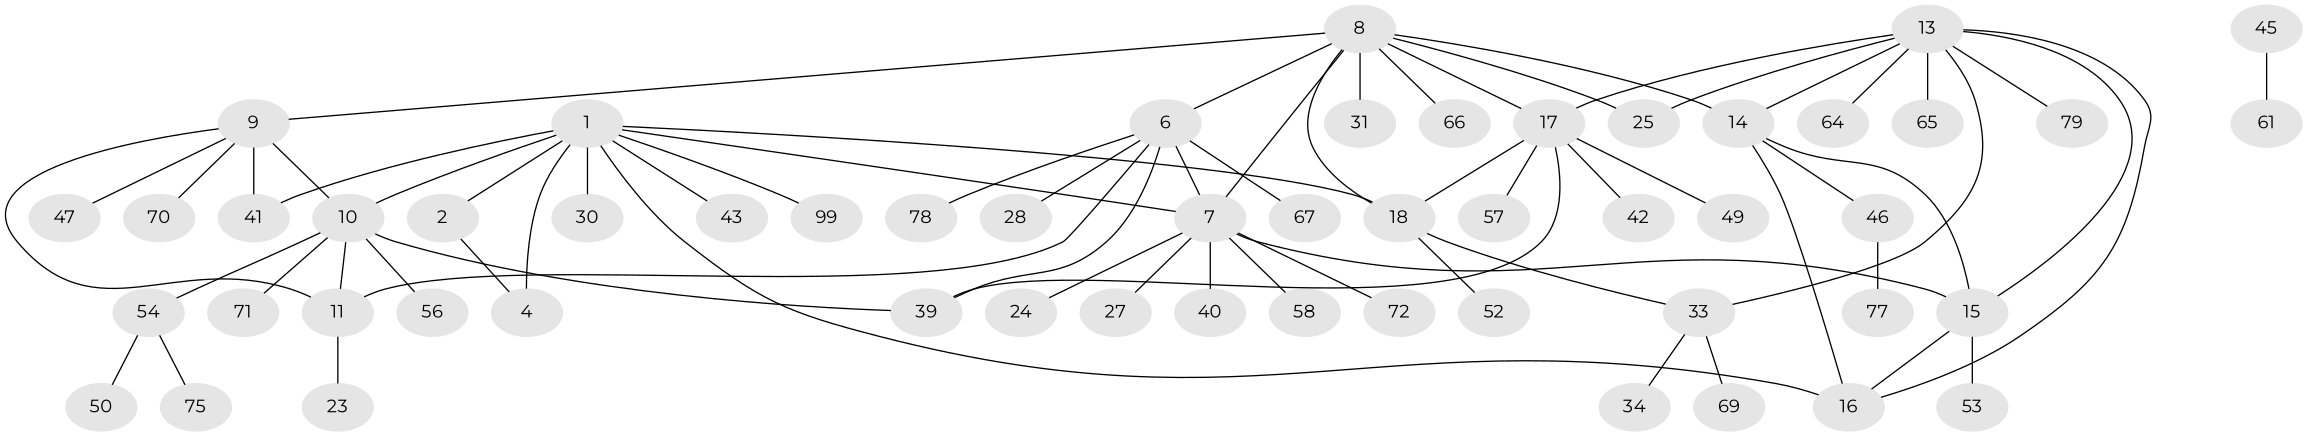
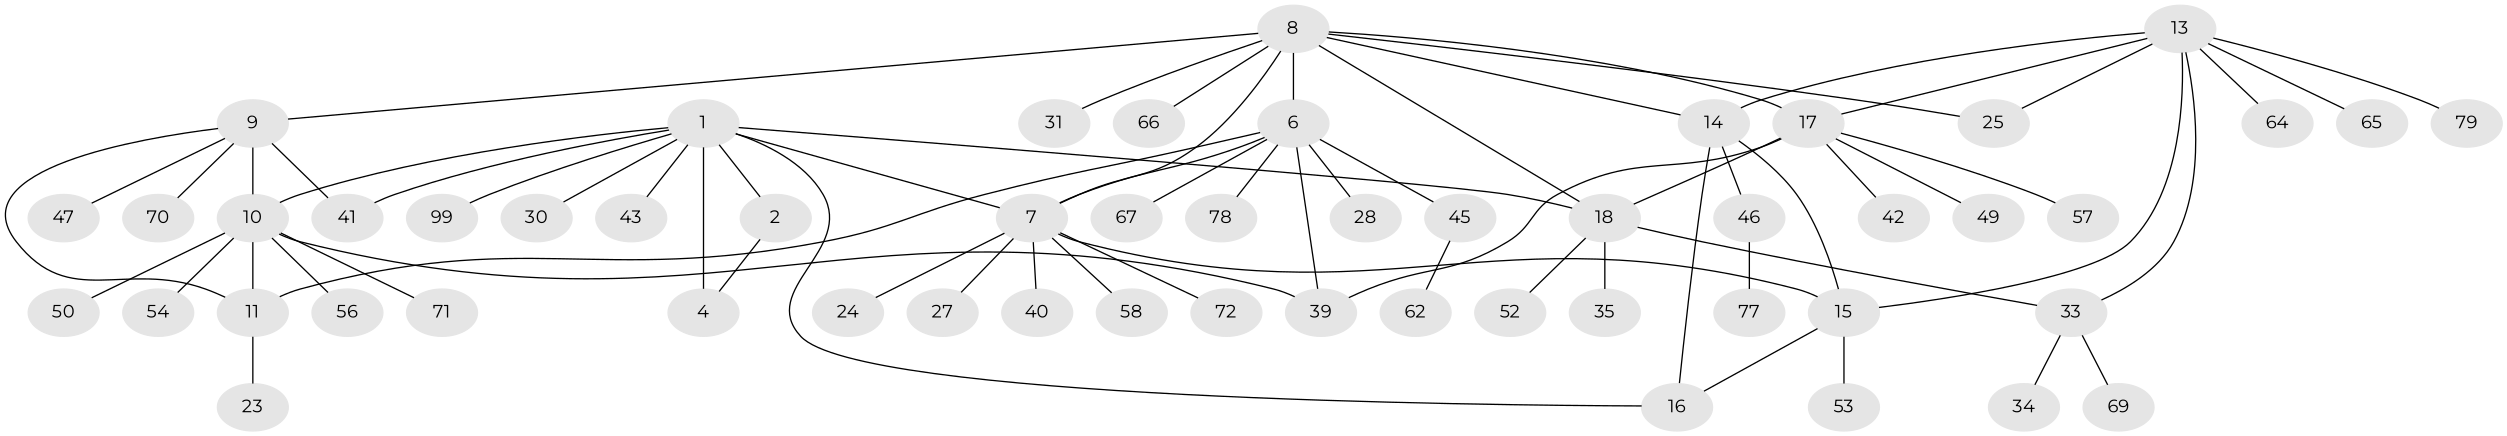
(2267, 124) -> (1416, 313)
none -> (1377, 171)
(2128, 214) -> none
none -> (1605, 313)
(125, 360) -> (158, 265)
(196, 407) -> none
